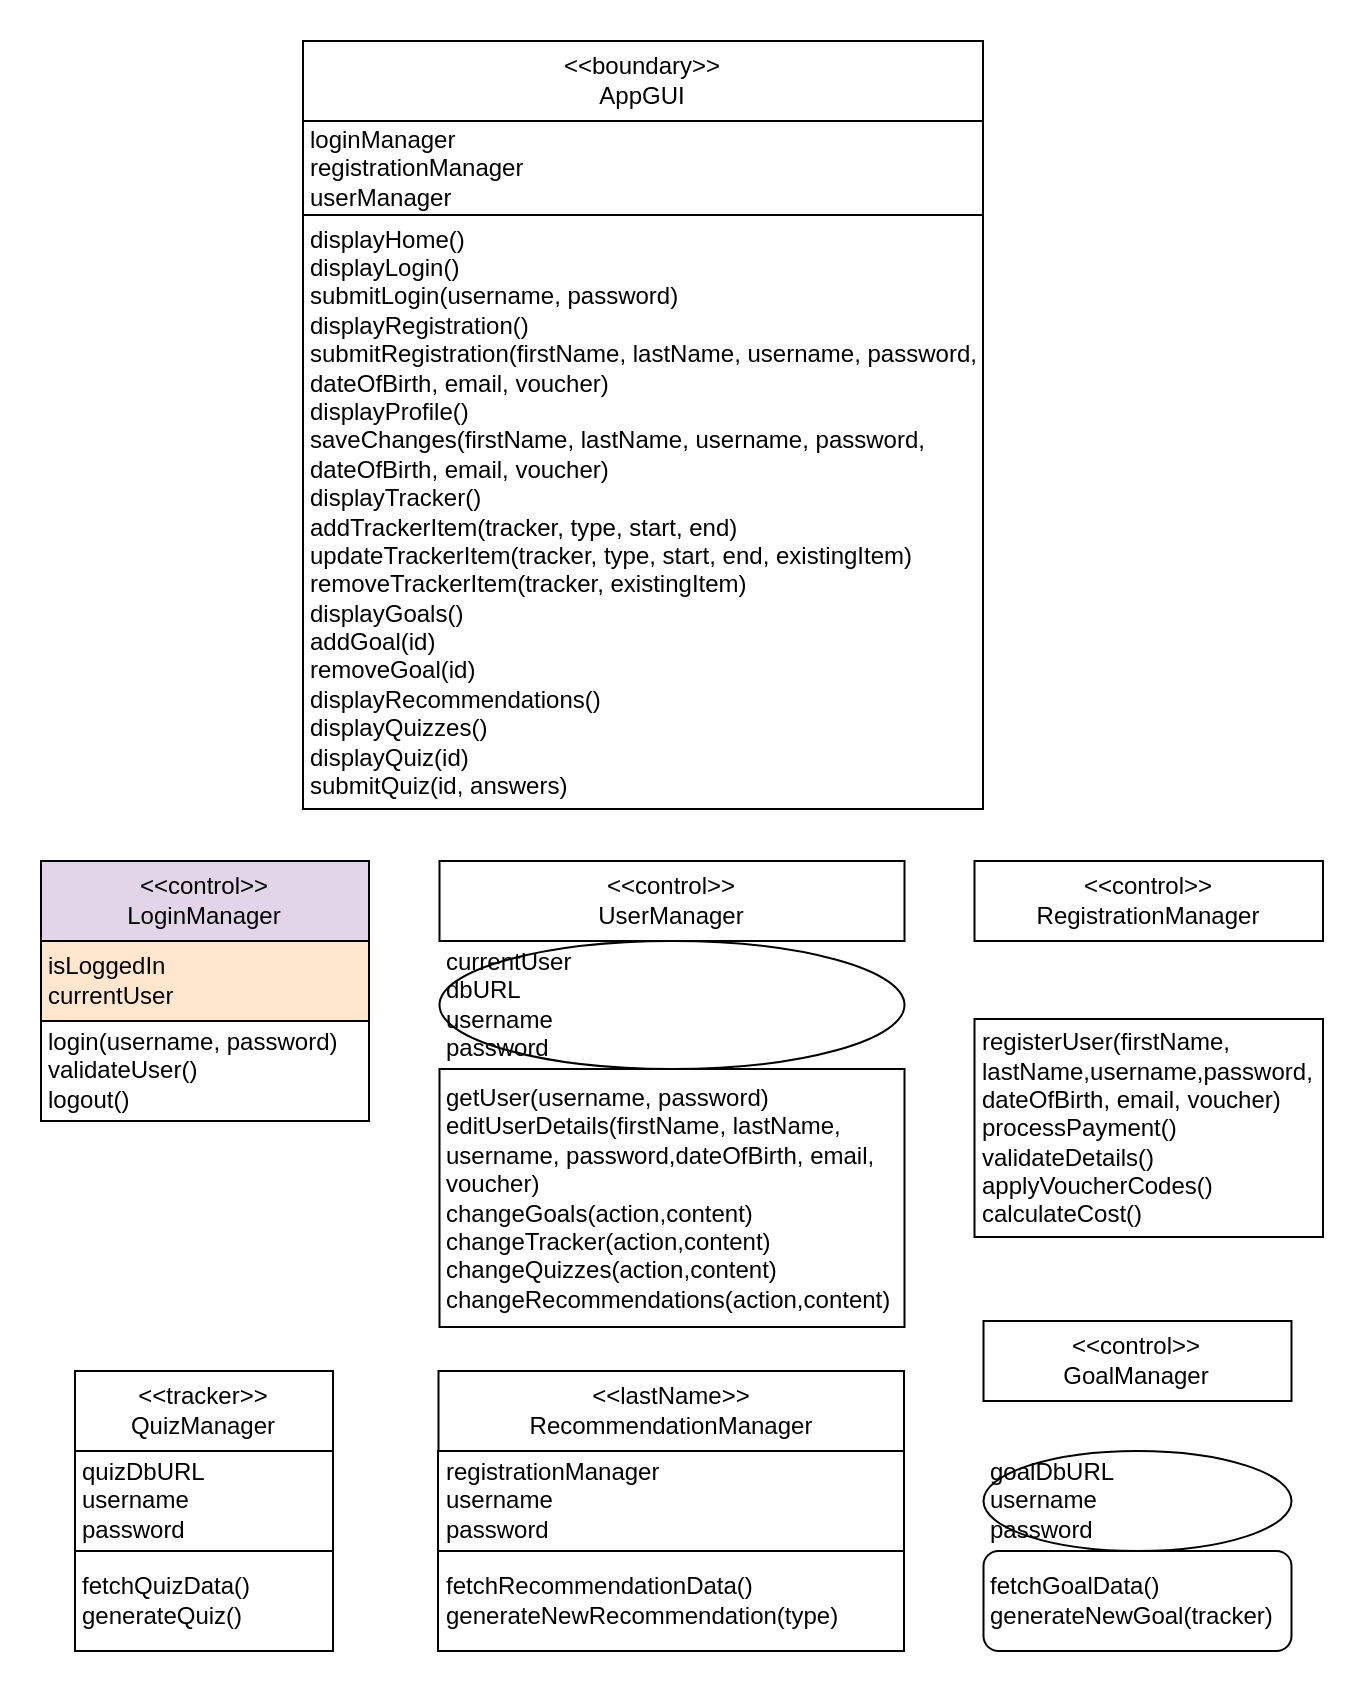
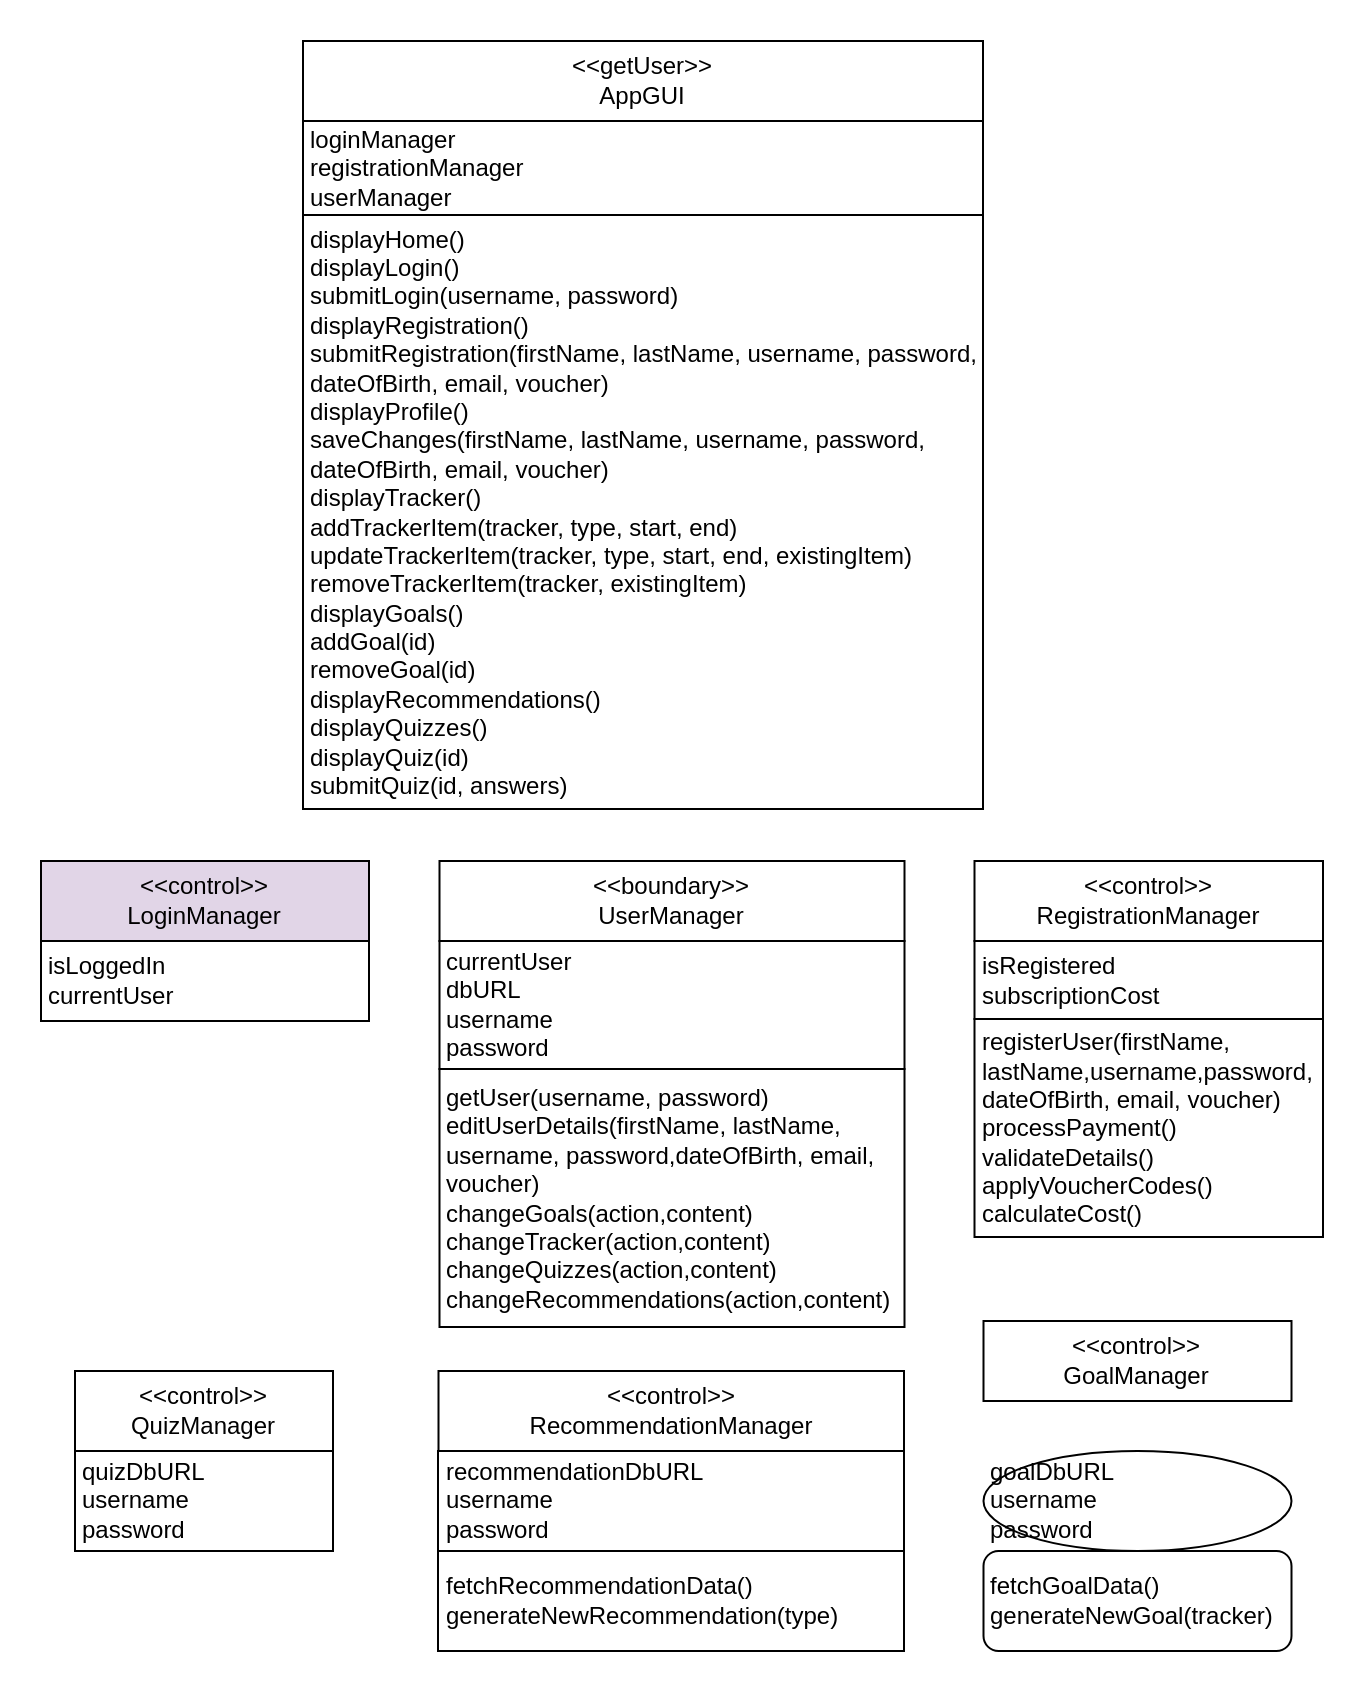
(643, 81) -> (643, 81)
(672, 901) -> (672, 901)
none -> (1149, 980)
(205, 981) -> (205, 981)
(672, 1005) -> (672, 1005)
(205, 1071) -> none
(204, 1411) -> (204, 1411)
(672, 1411) -> (672, 1411)
(568, 1501) -> (572, 1501)
(204, 1601) -> none
